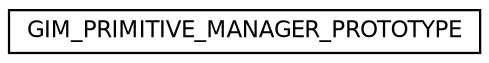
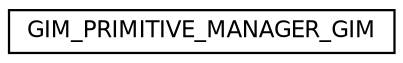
(245, 32) -> (202, 32)
